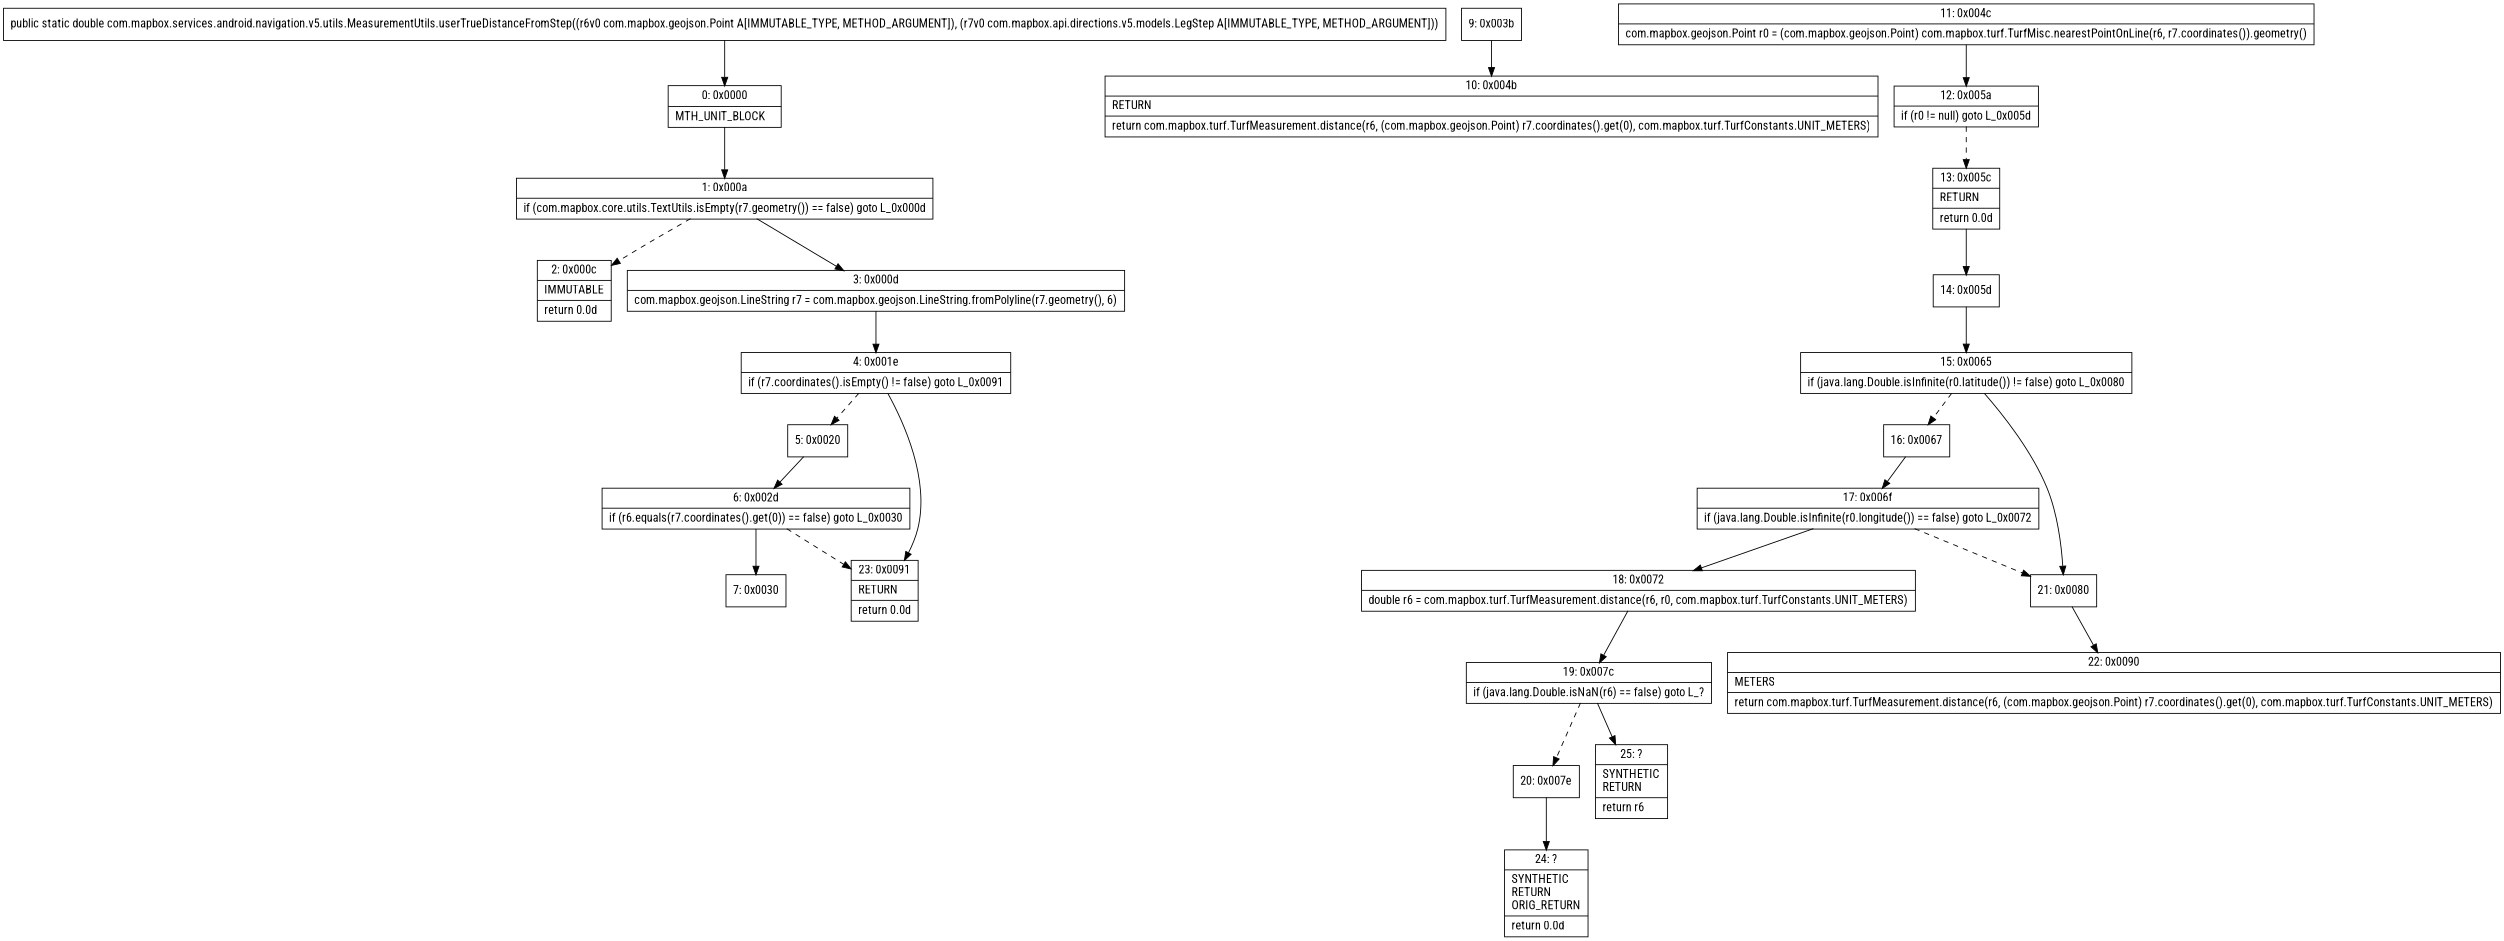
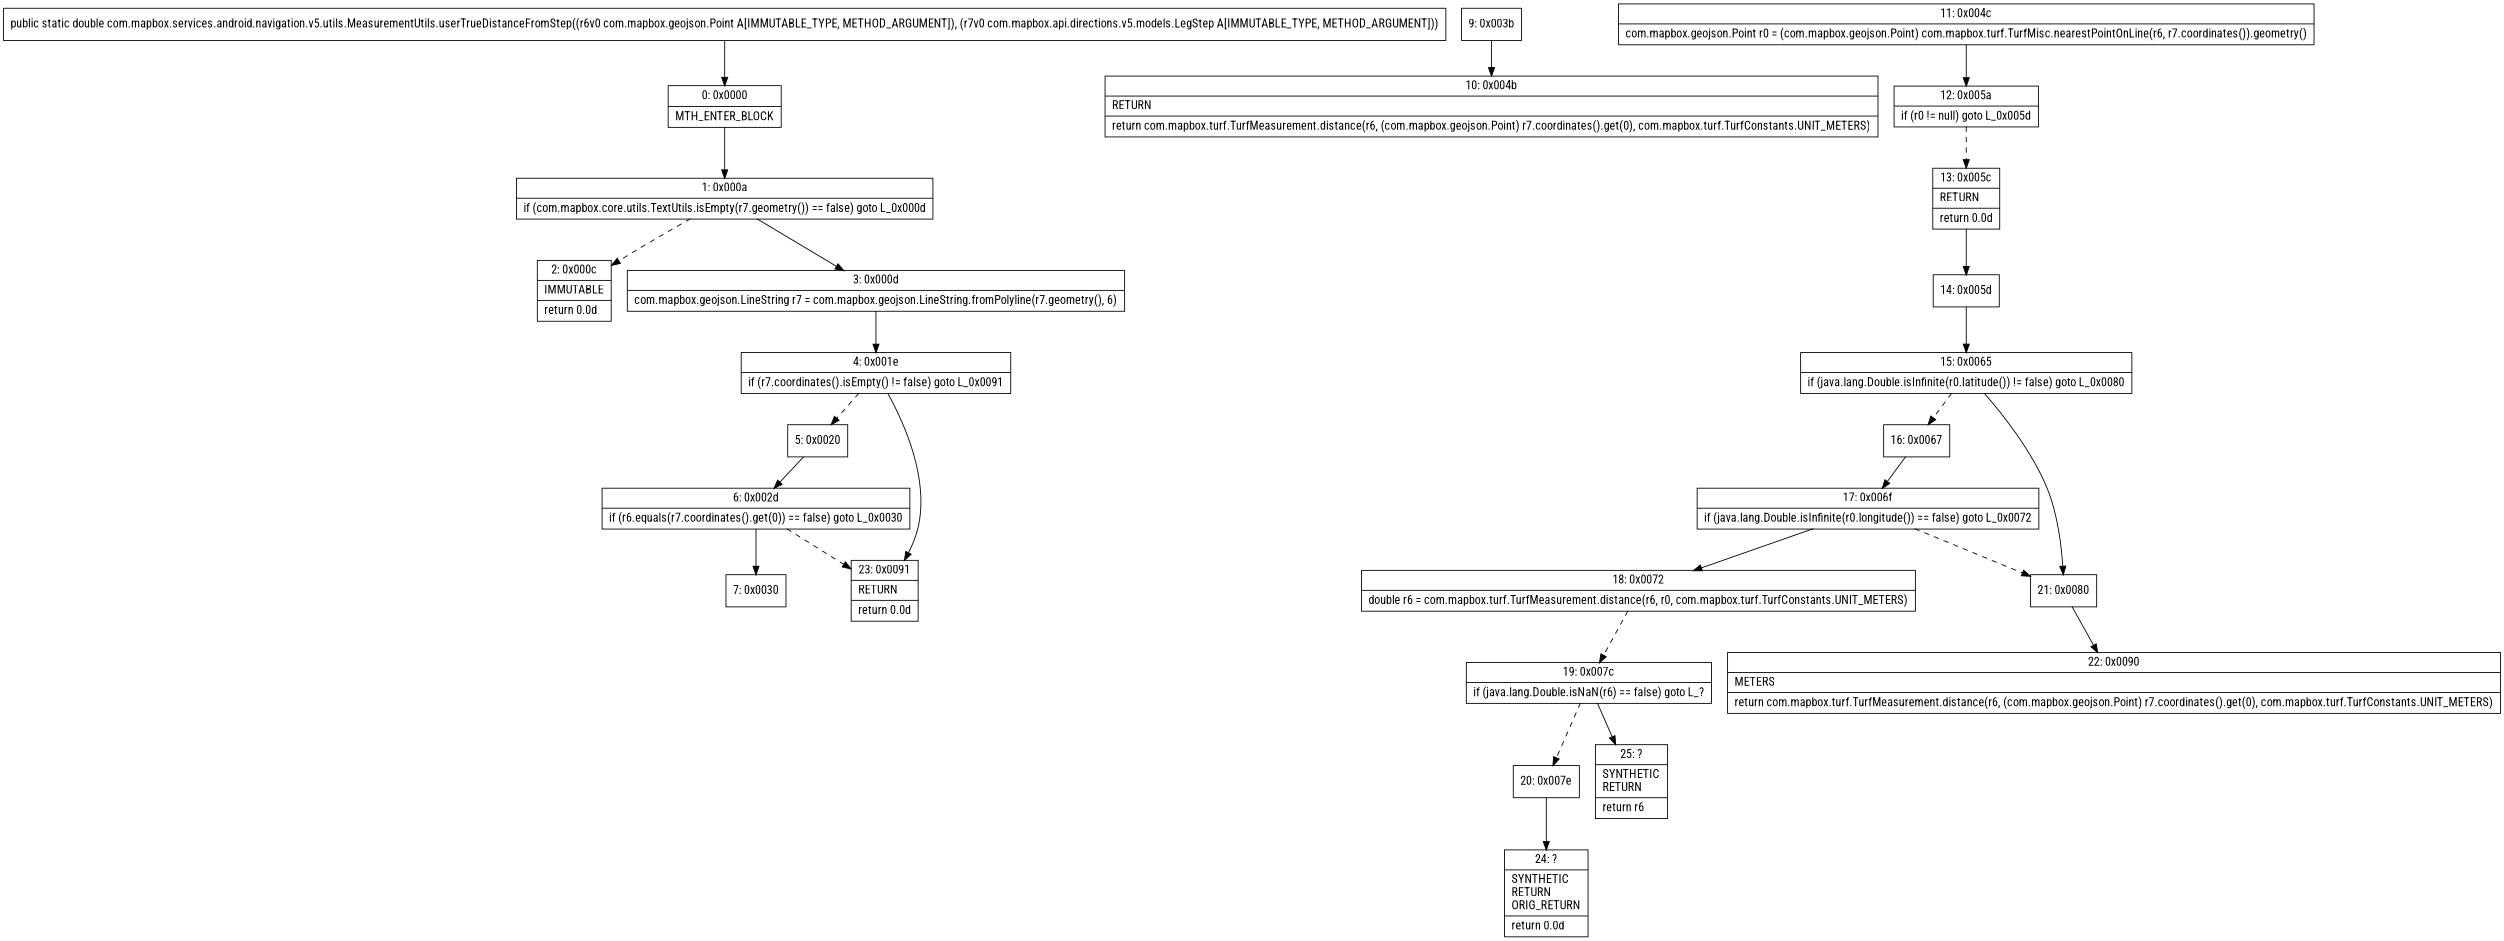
(720, 117) -> (725, 117)
(1616, 633) -> (1616, 633)
